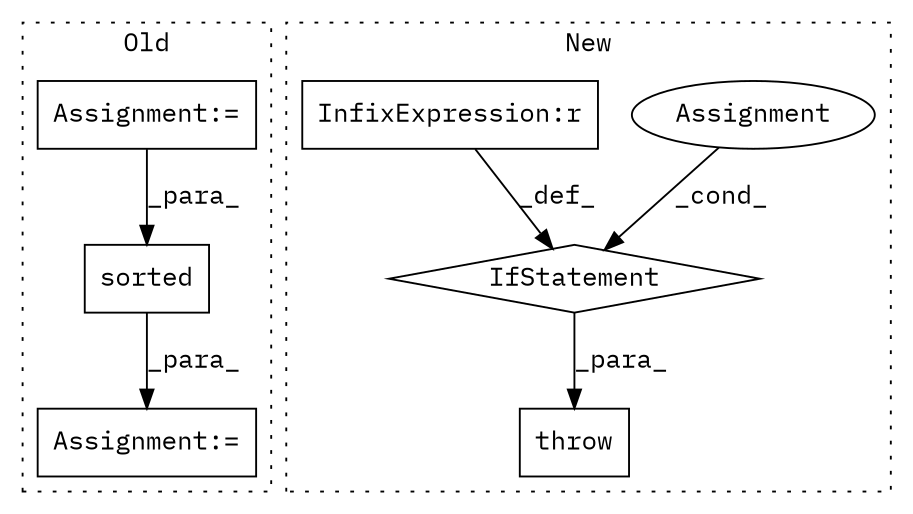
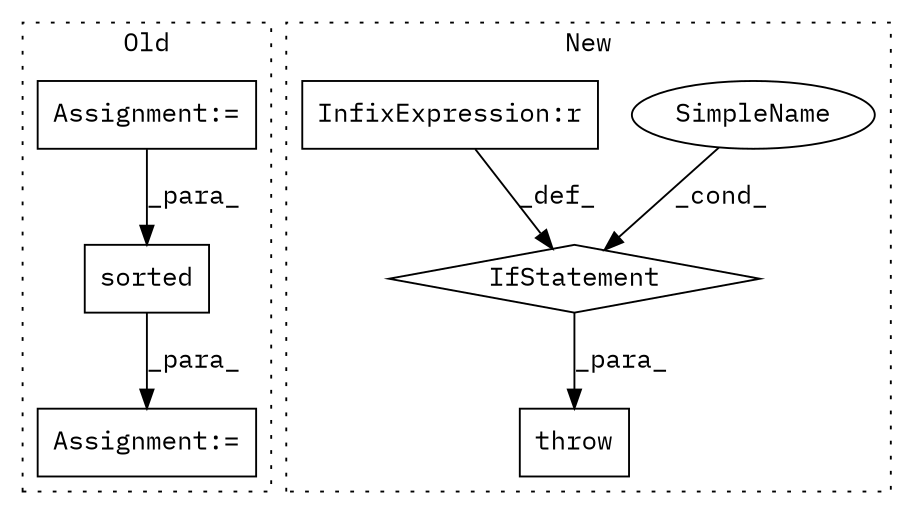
(753, 115) -> (753, 115)
